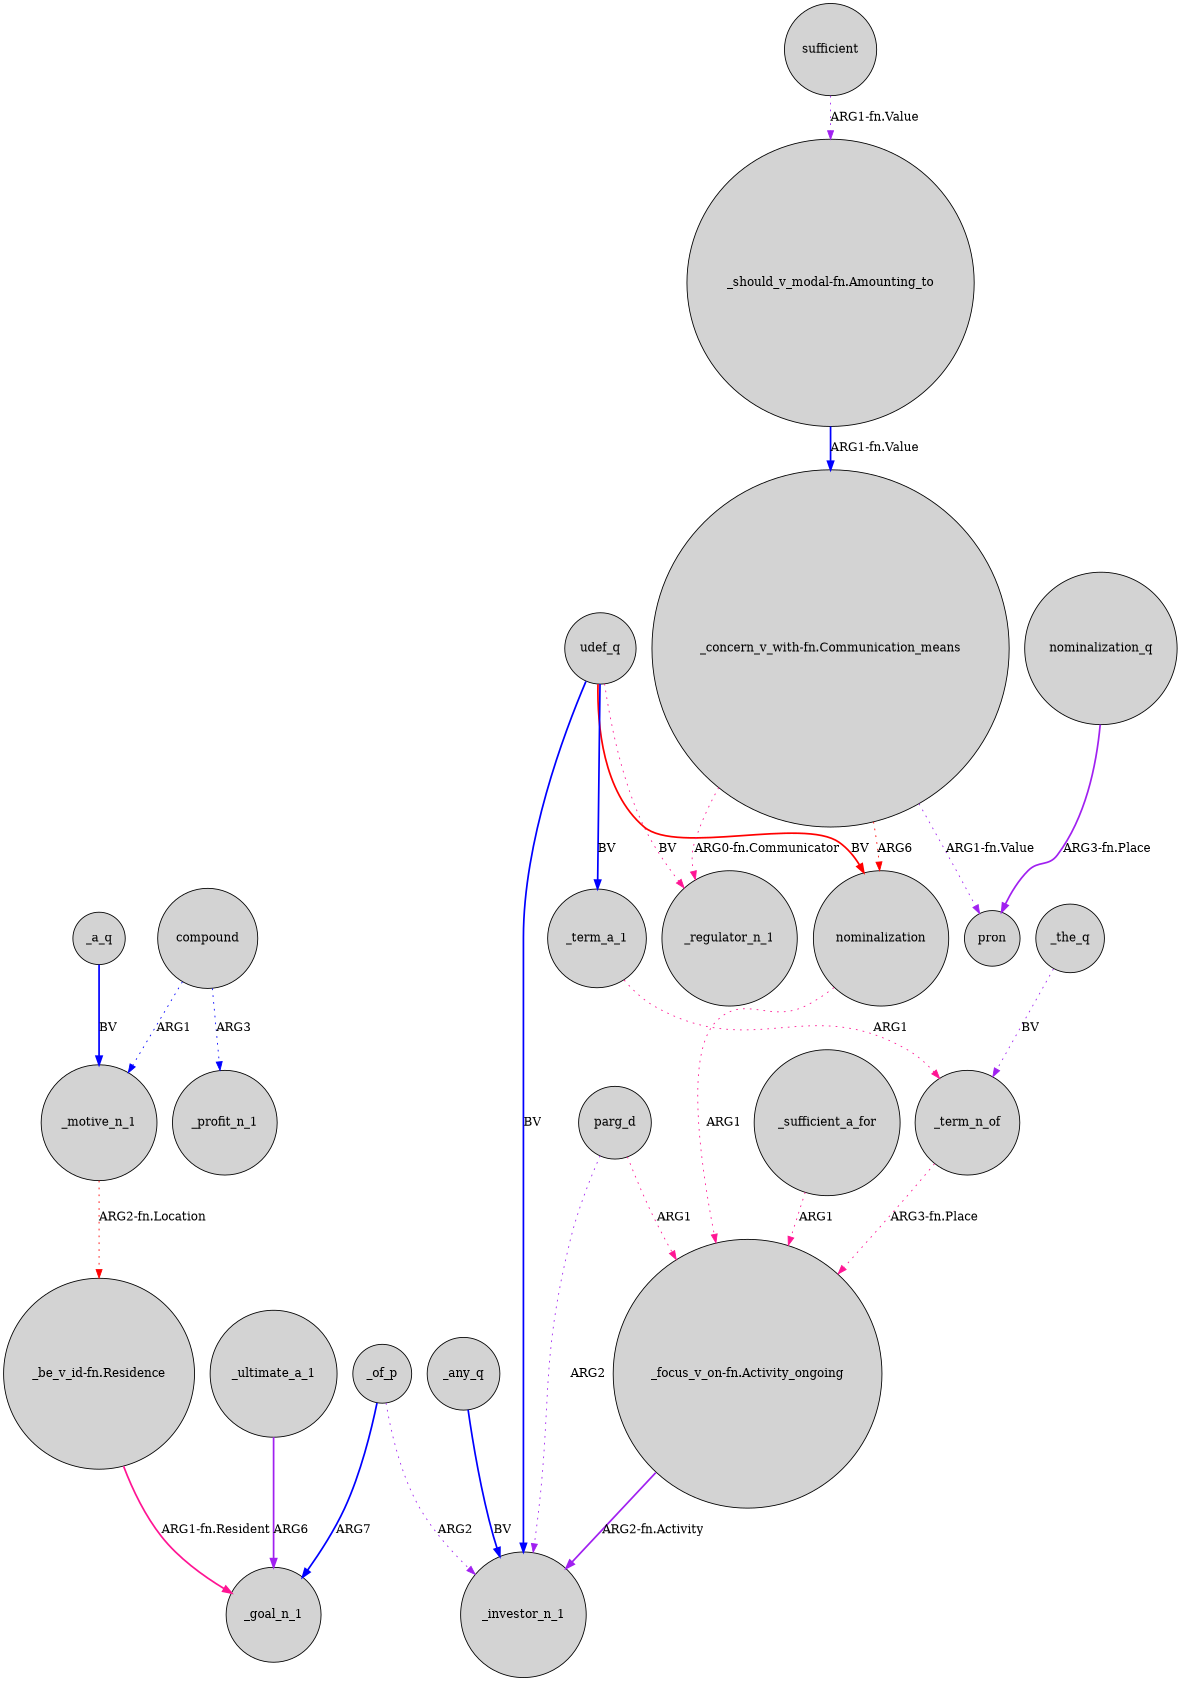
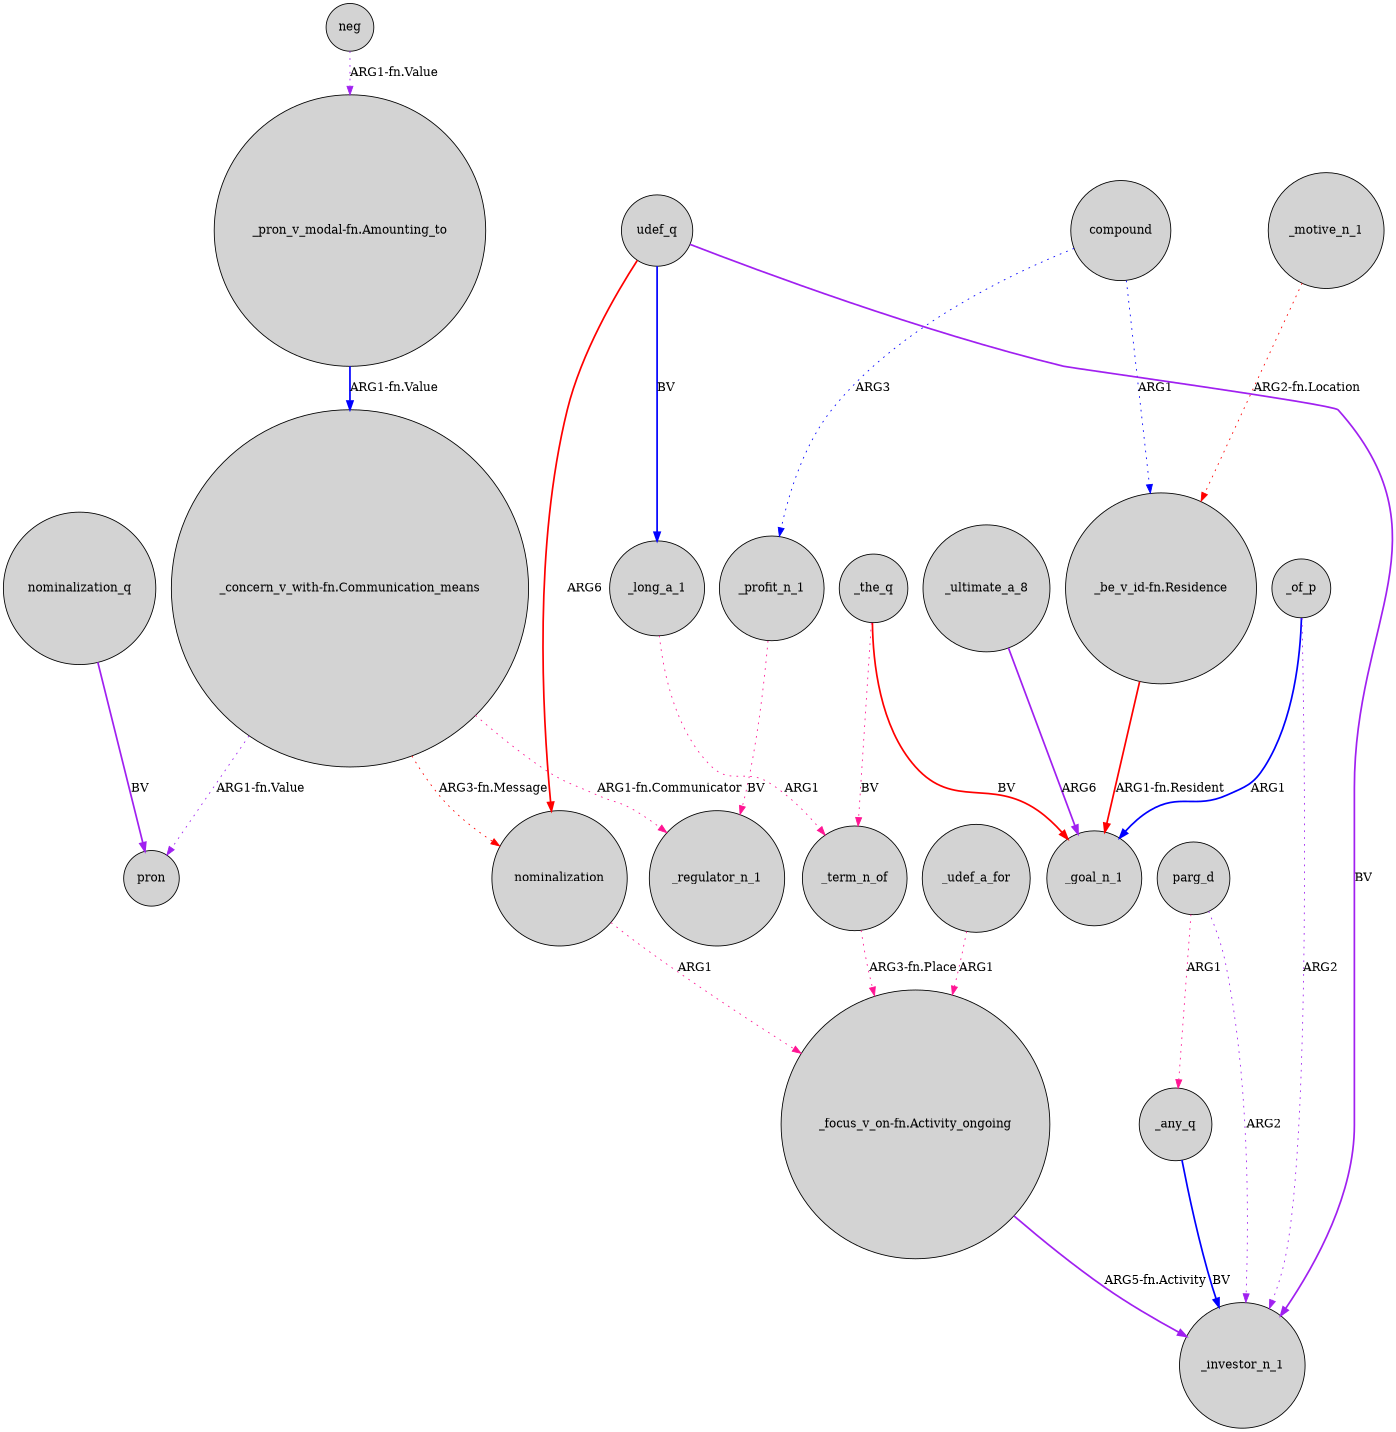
(831, 50) -> (350, 27)
(831, 283) -> (350, 231)
none -> (920, 771)
(628, 788) -> (758, 724)
(767, 849) -> (670, 789)
(860, 849) -> (585, 588)
(895, 849) -> (493, 789)
(1107, 849) -> (140, 789)
(99, 938) -> none
(597, 938) -> (657, 588)
(1025, 1019) -> (865, 720)
(158, 1024) -> (1138, 383)
(523, 1108) -> (1391, 526)
(827, 1123) -> (976, 878)
(648, 1205) -> (1185, 997)
(274, 1374) -> (986, 588)
(354, 1530) -> (1268, 789)
(653, 1530) -> (1155, 1281)
(162, 1537) -> (1123, 753)
